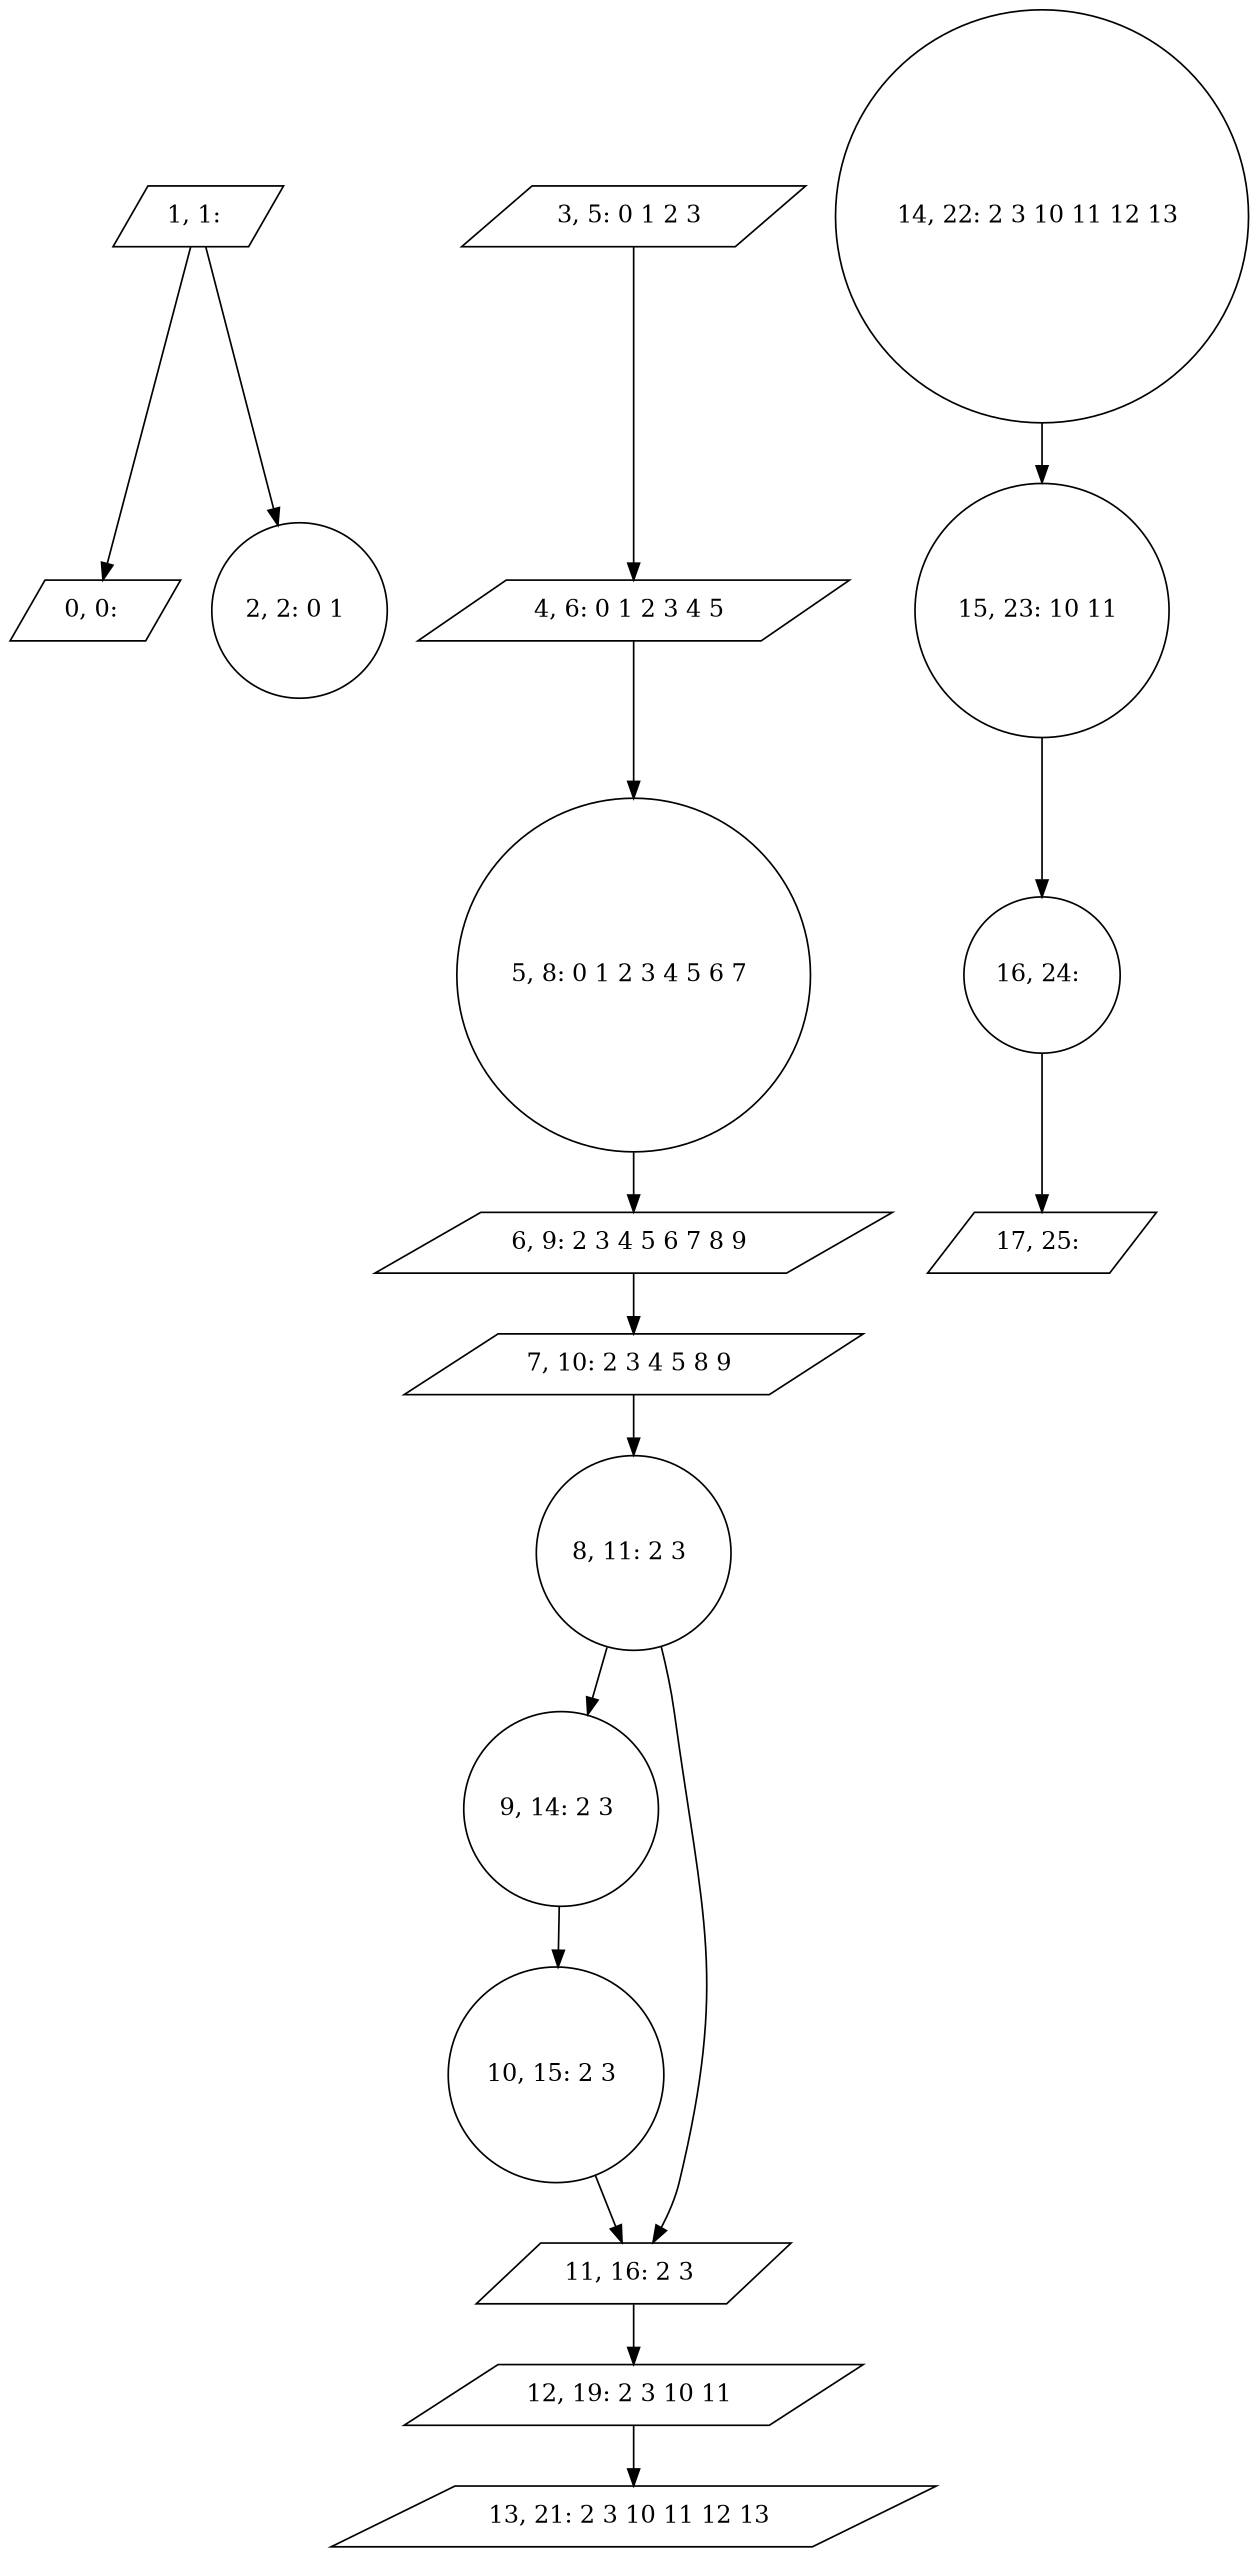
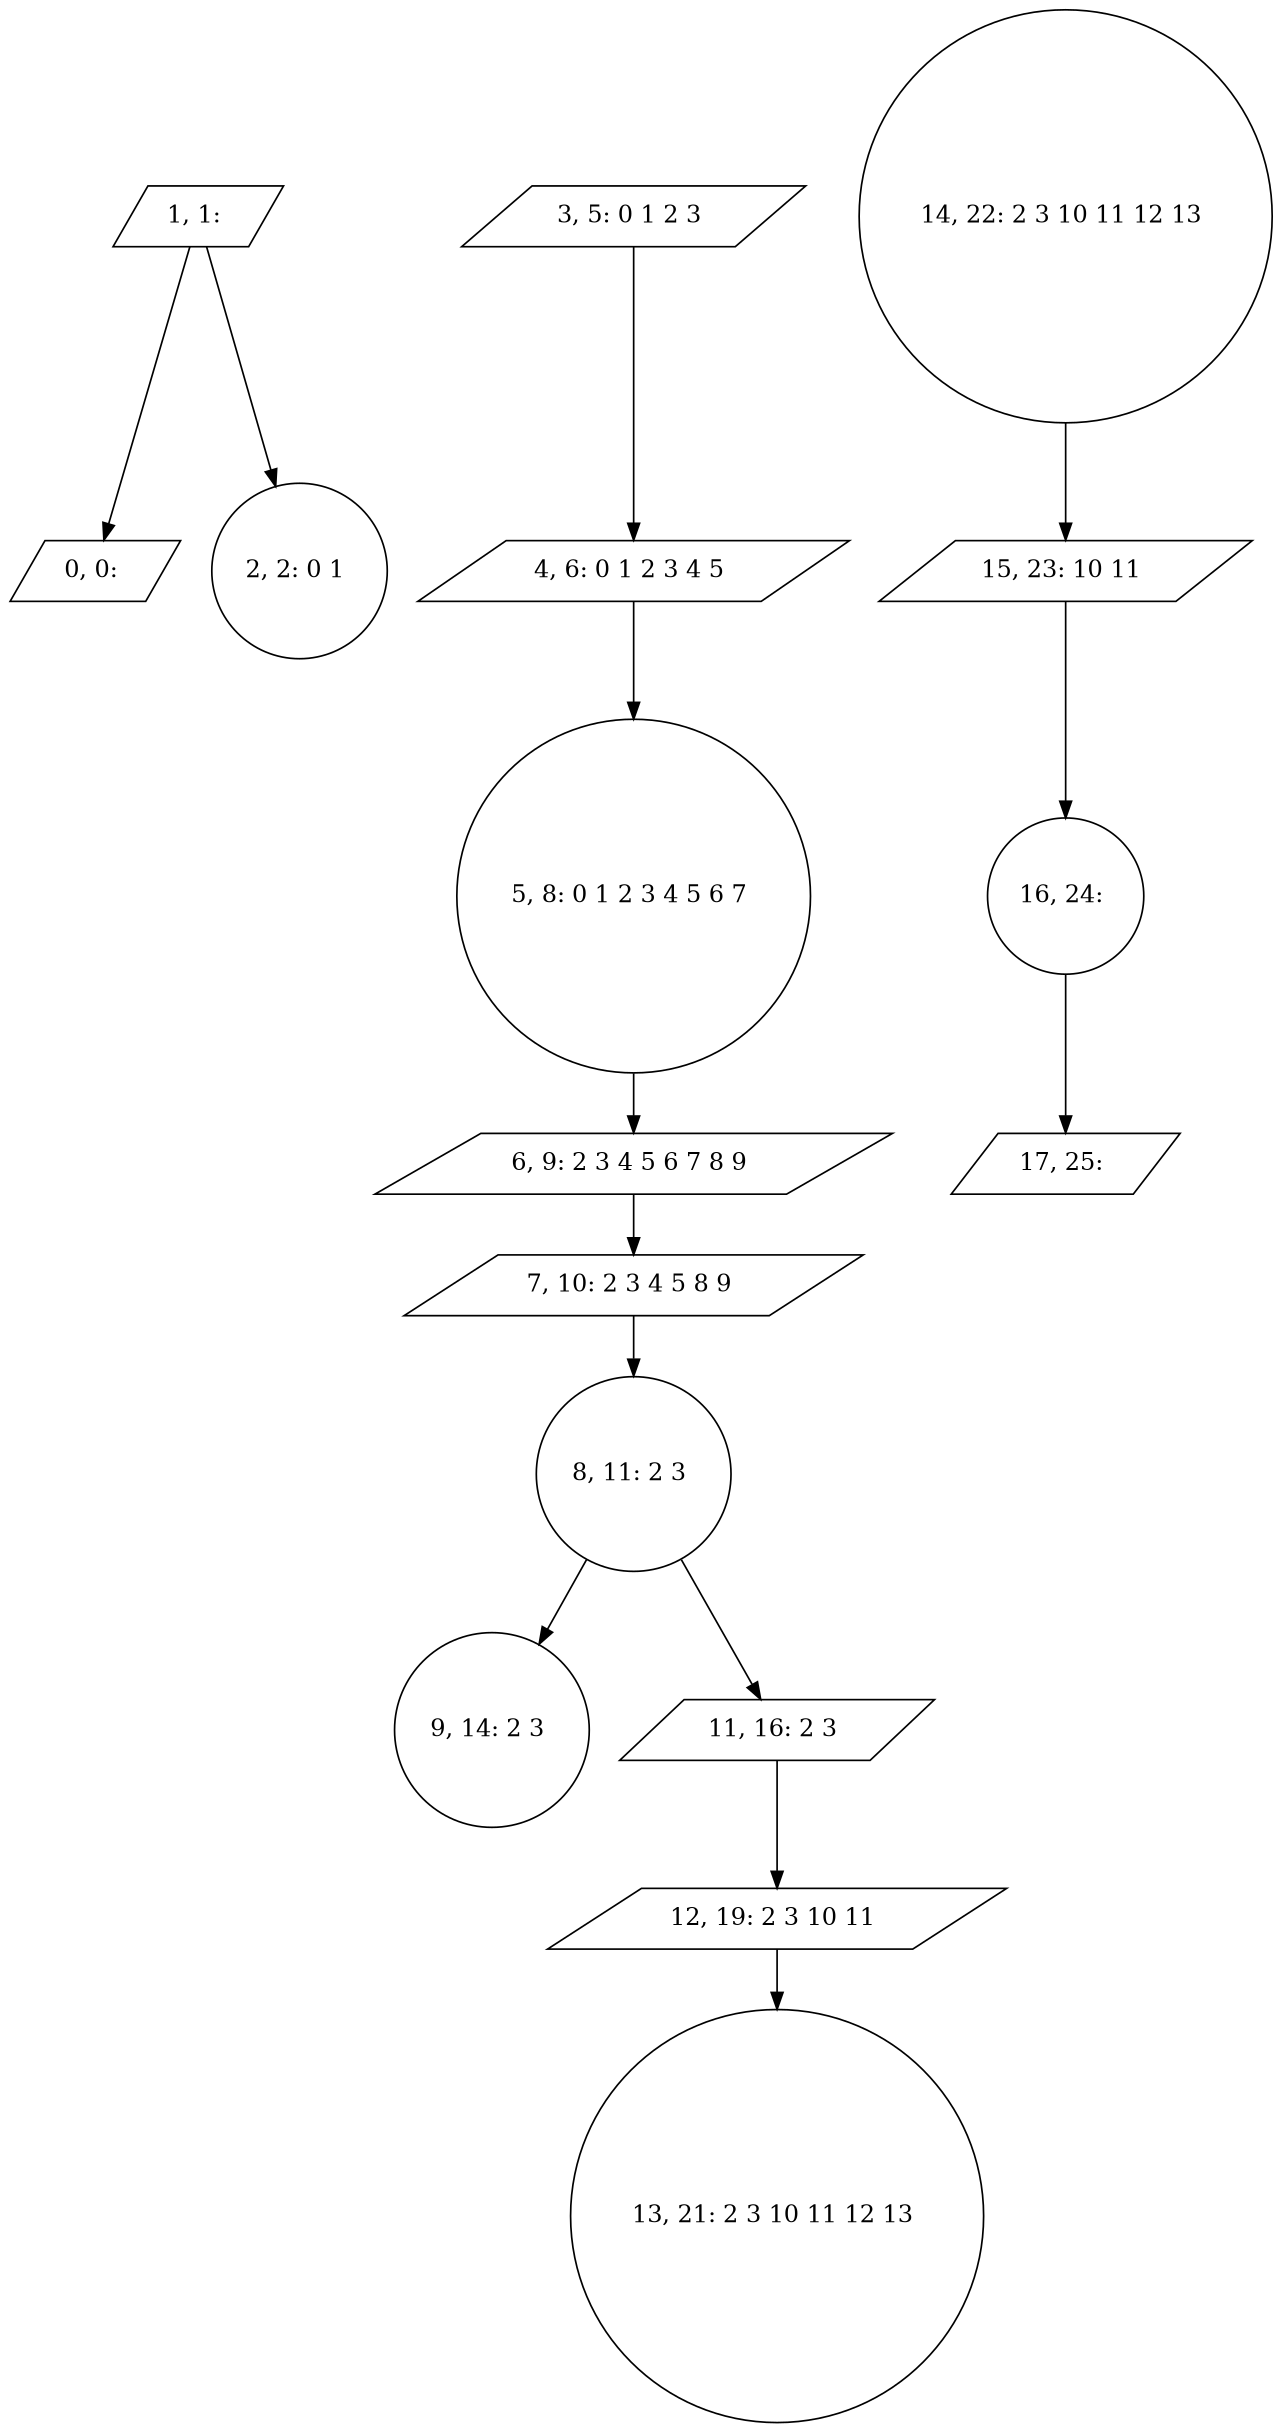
(1042, 611) -> (1066, 571)
(556, 2075) -> none
(634, 2516) -> (777, 2216)
